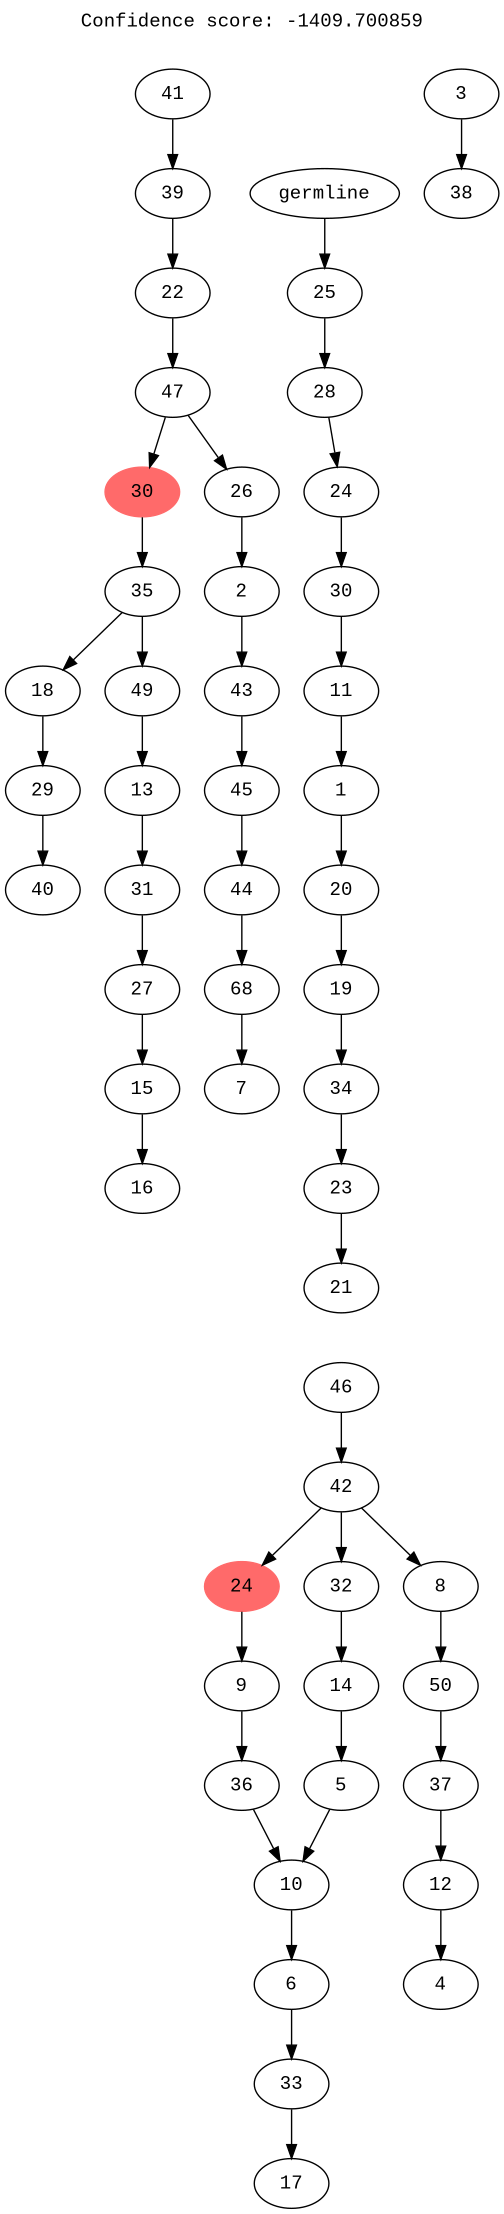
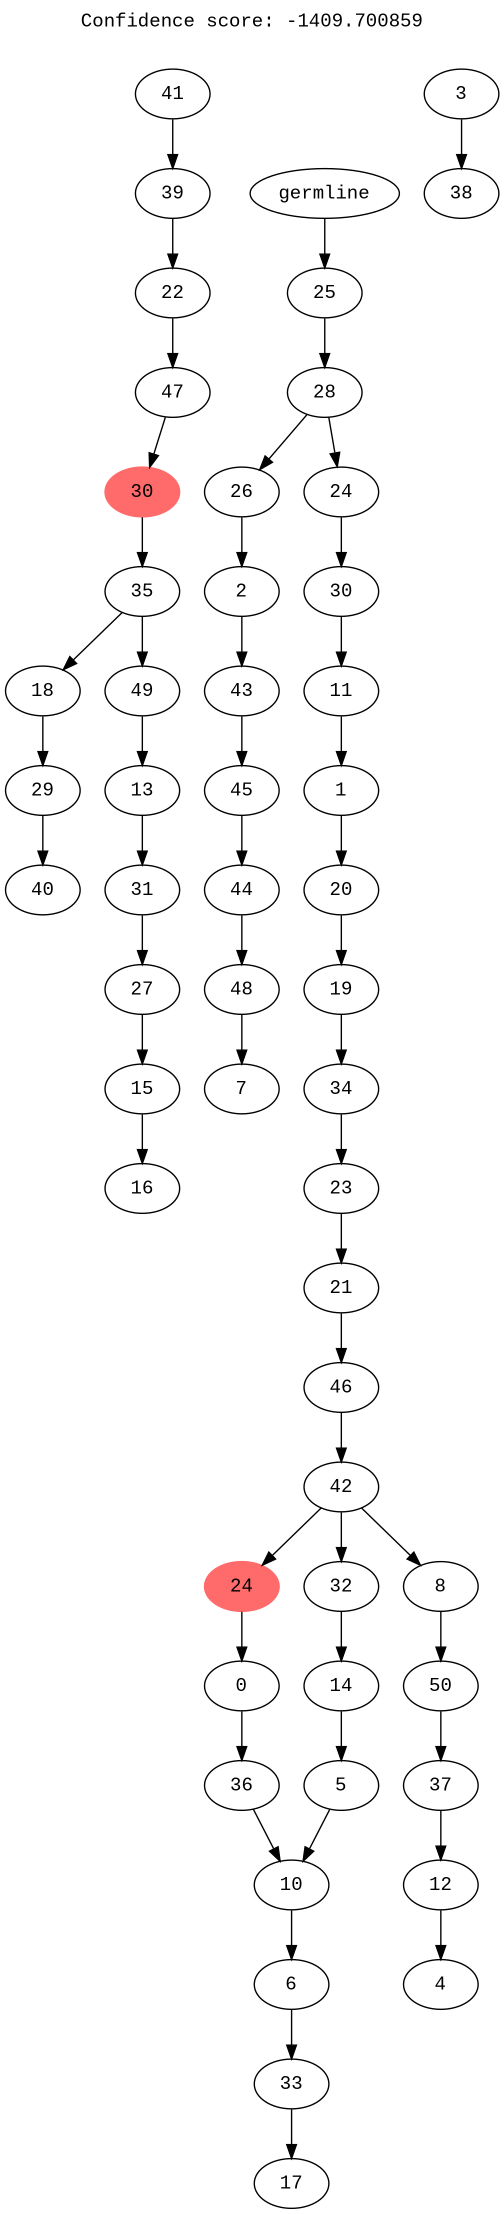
(203, 436) -> (288, 437)
(242, 989) -> (242, 989)
none -> (341, 1331)
(242, 1686) -> (242, 1686)
